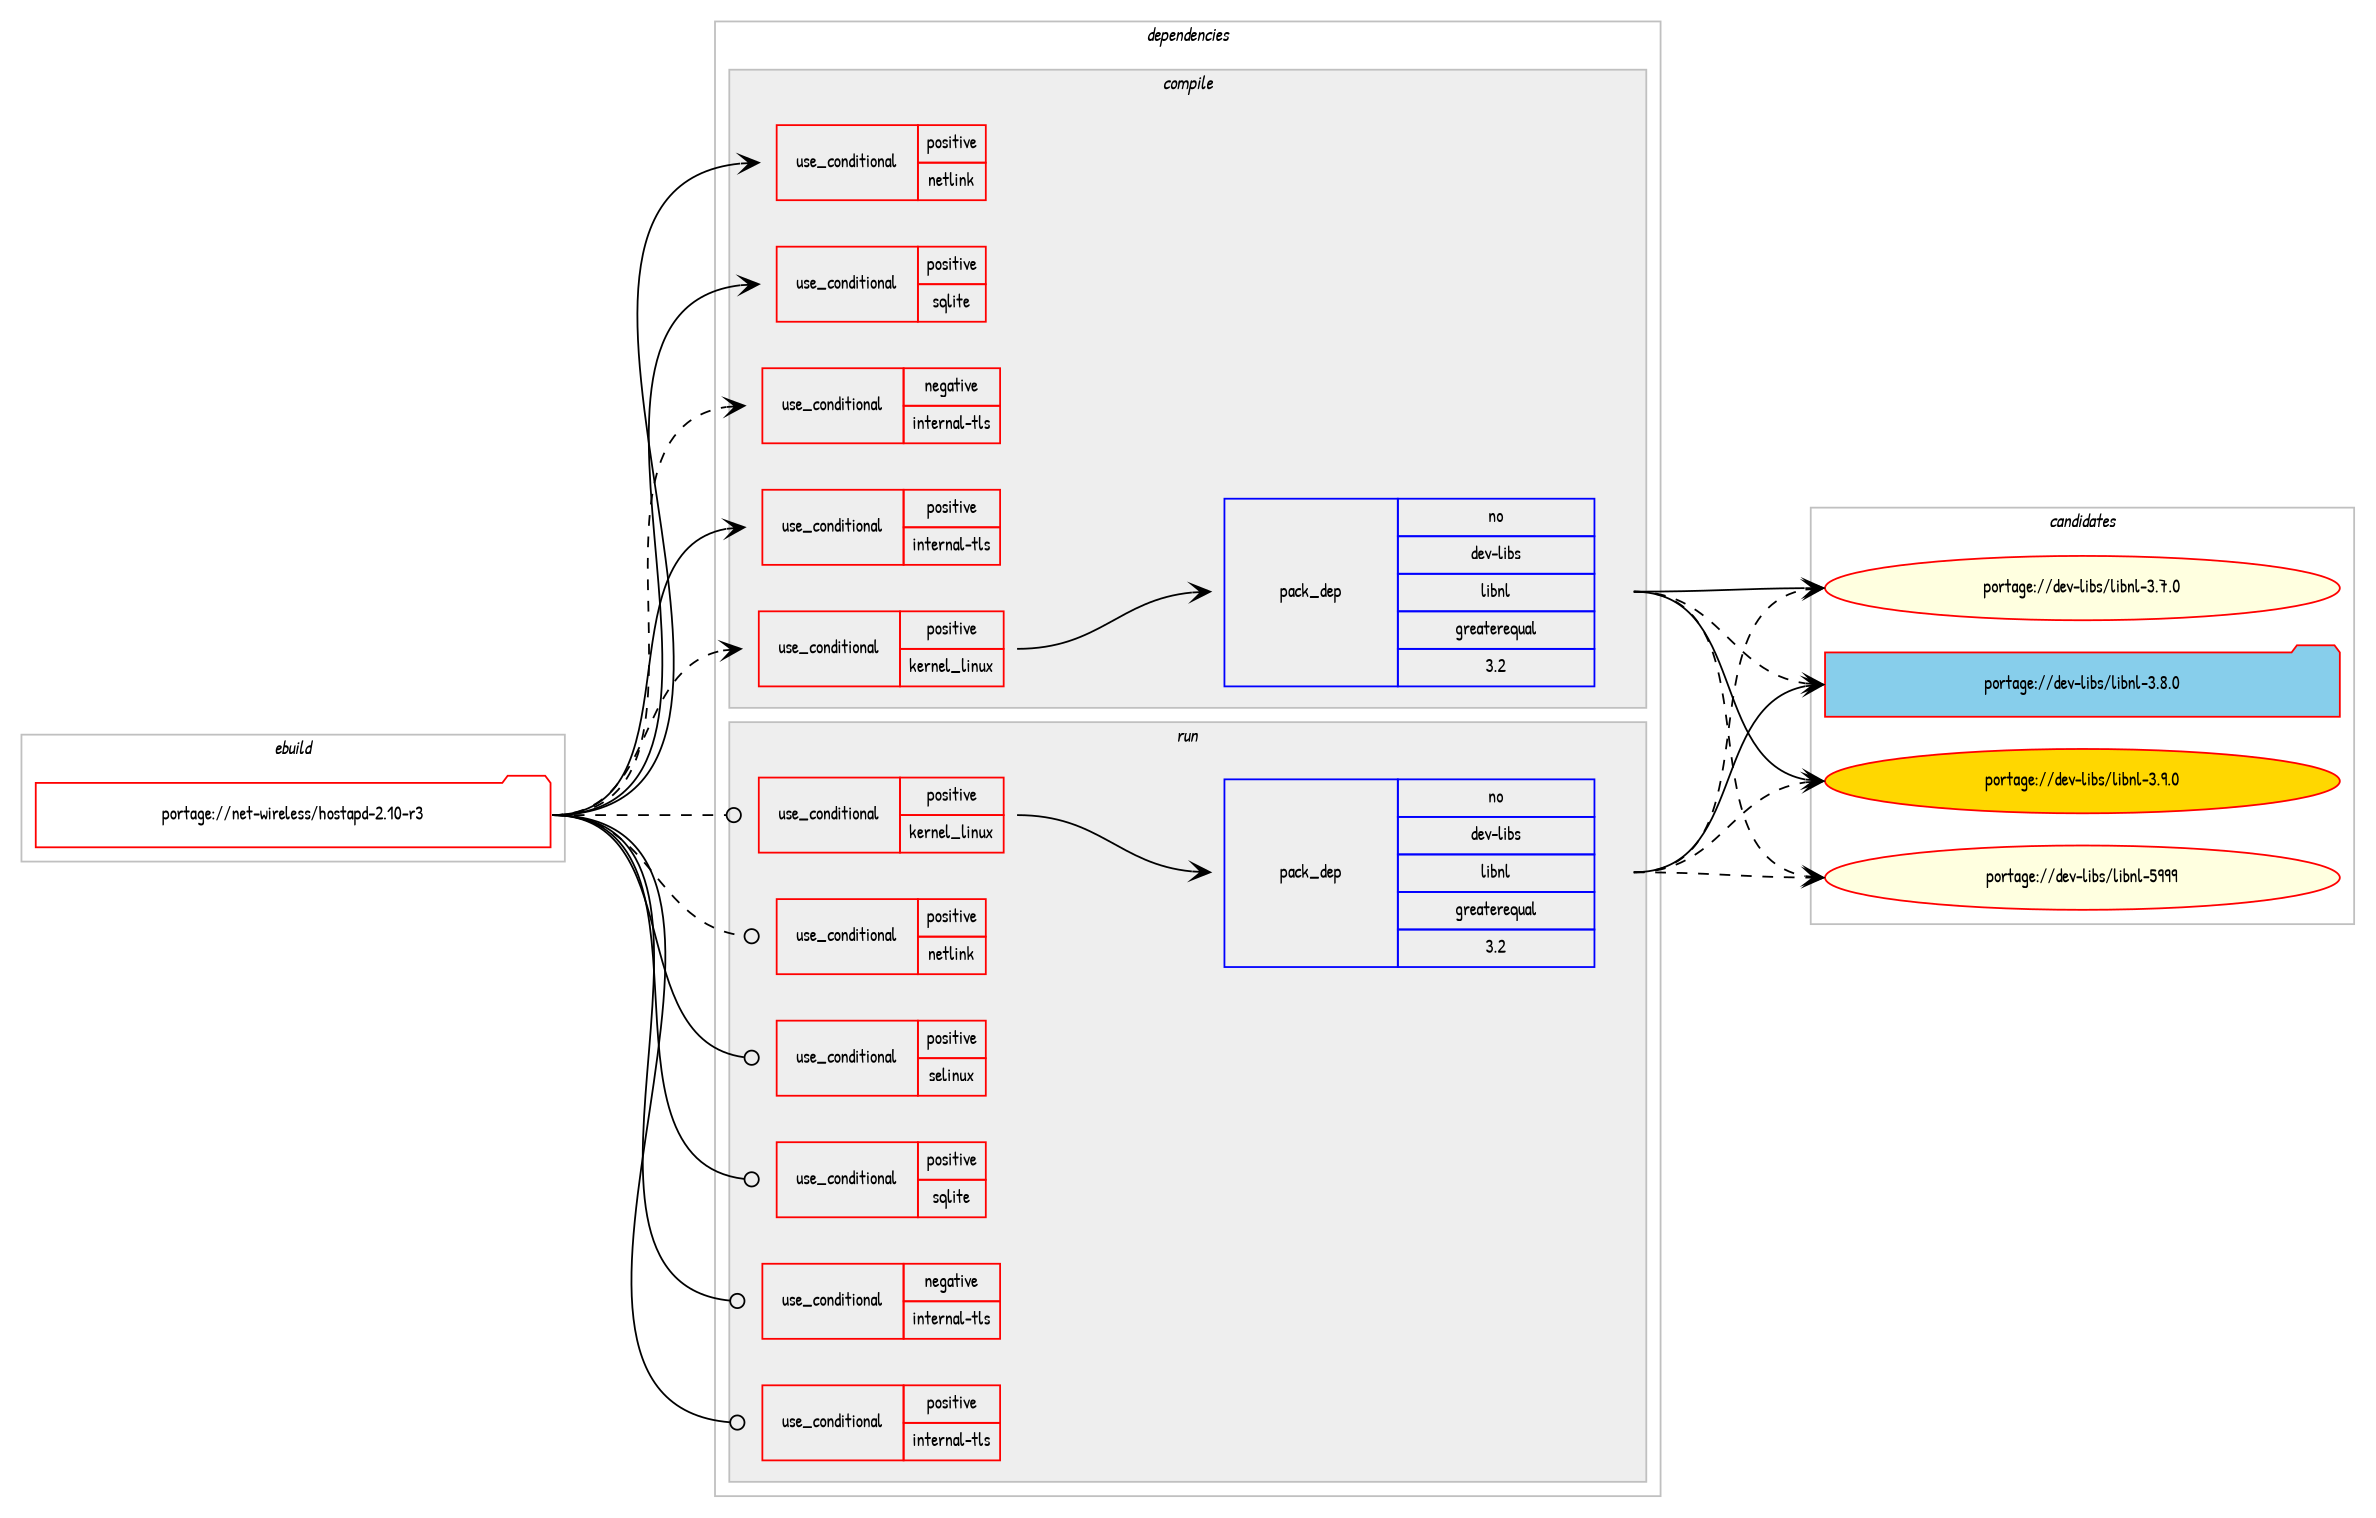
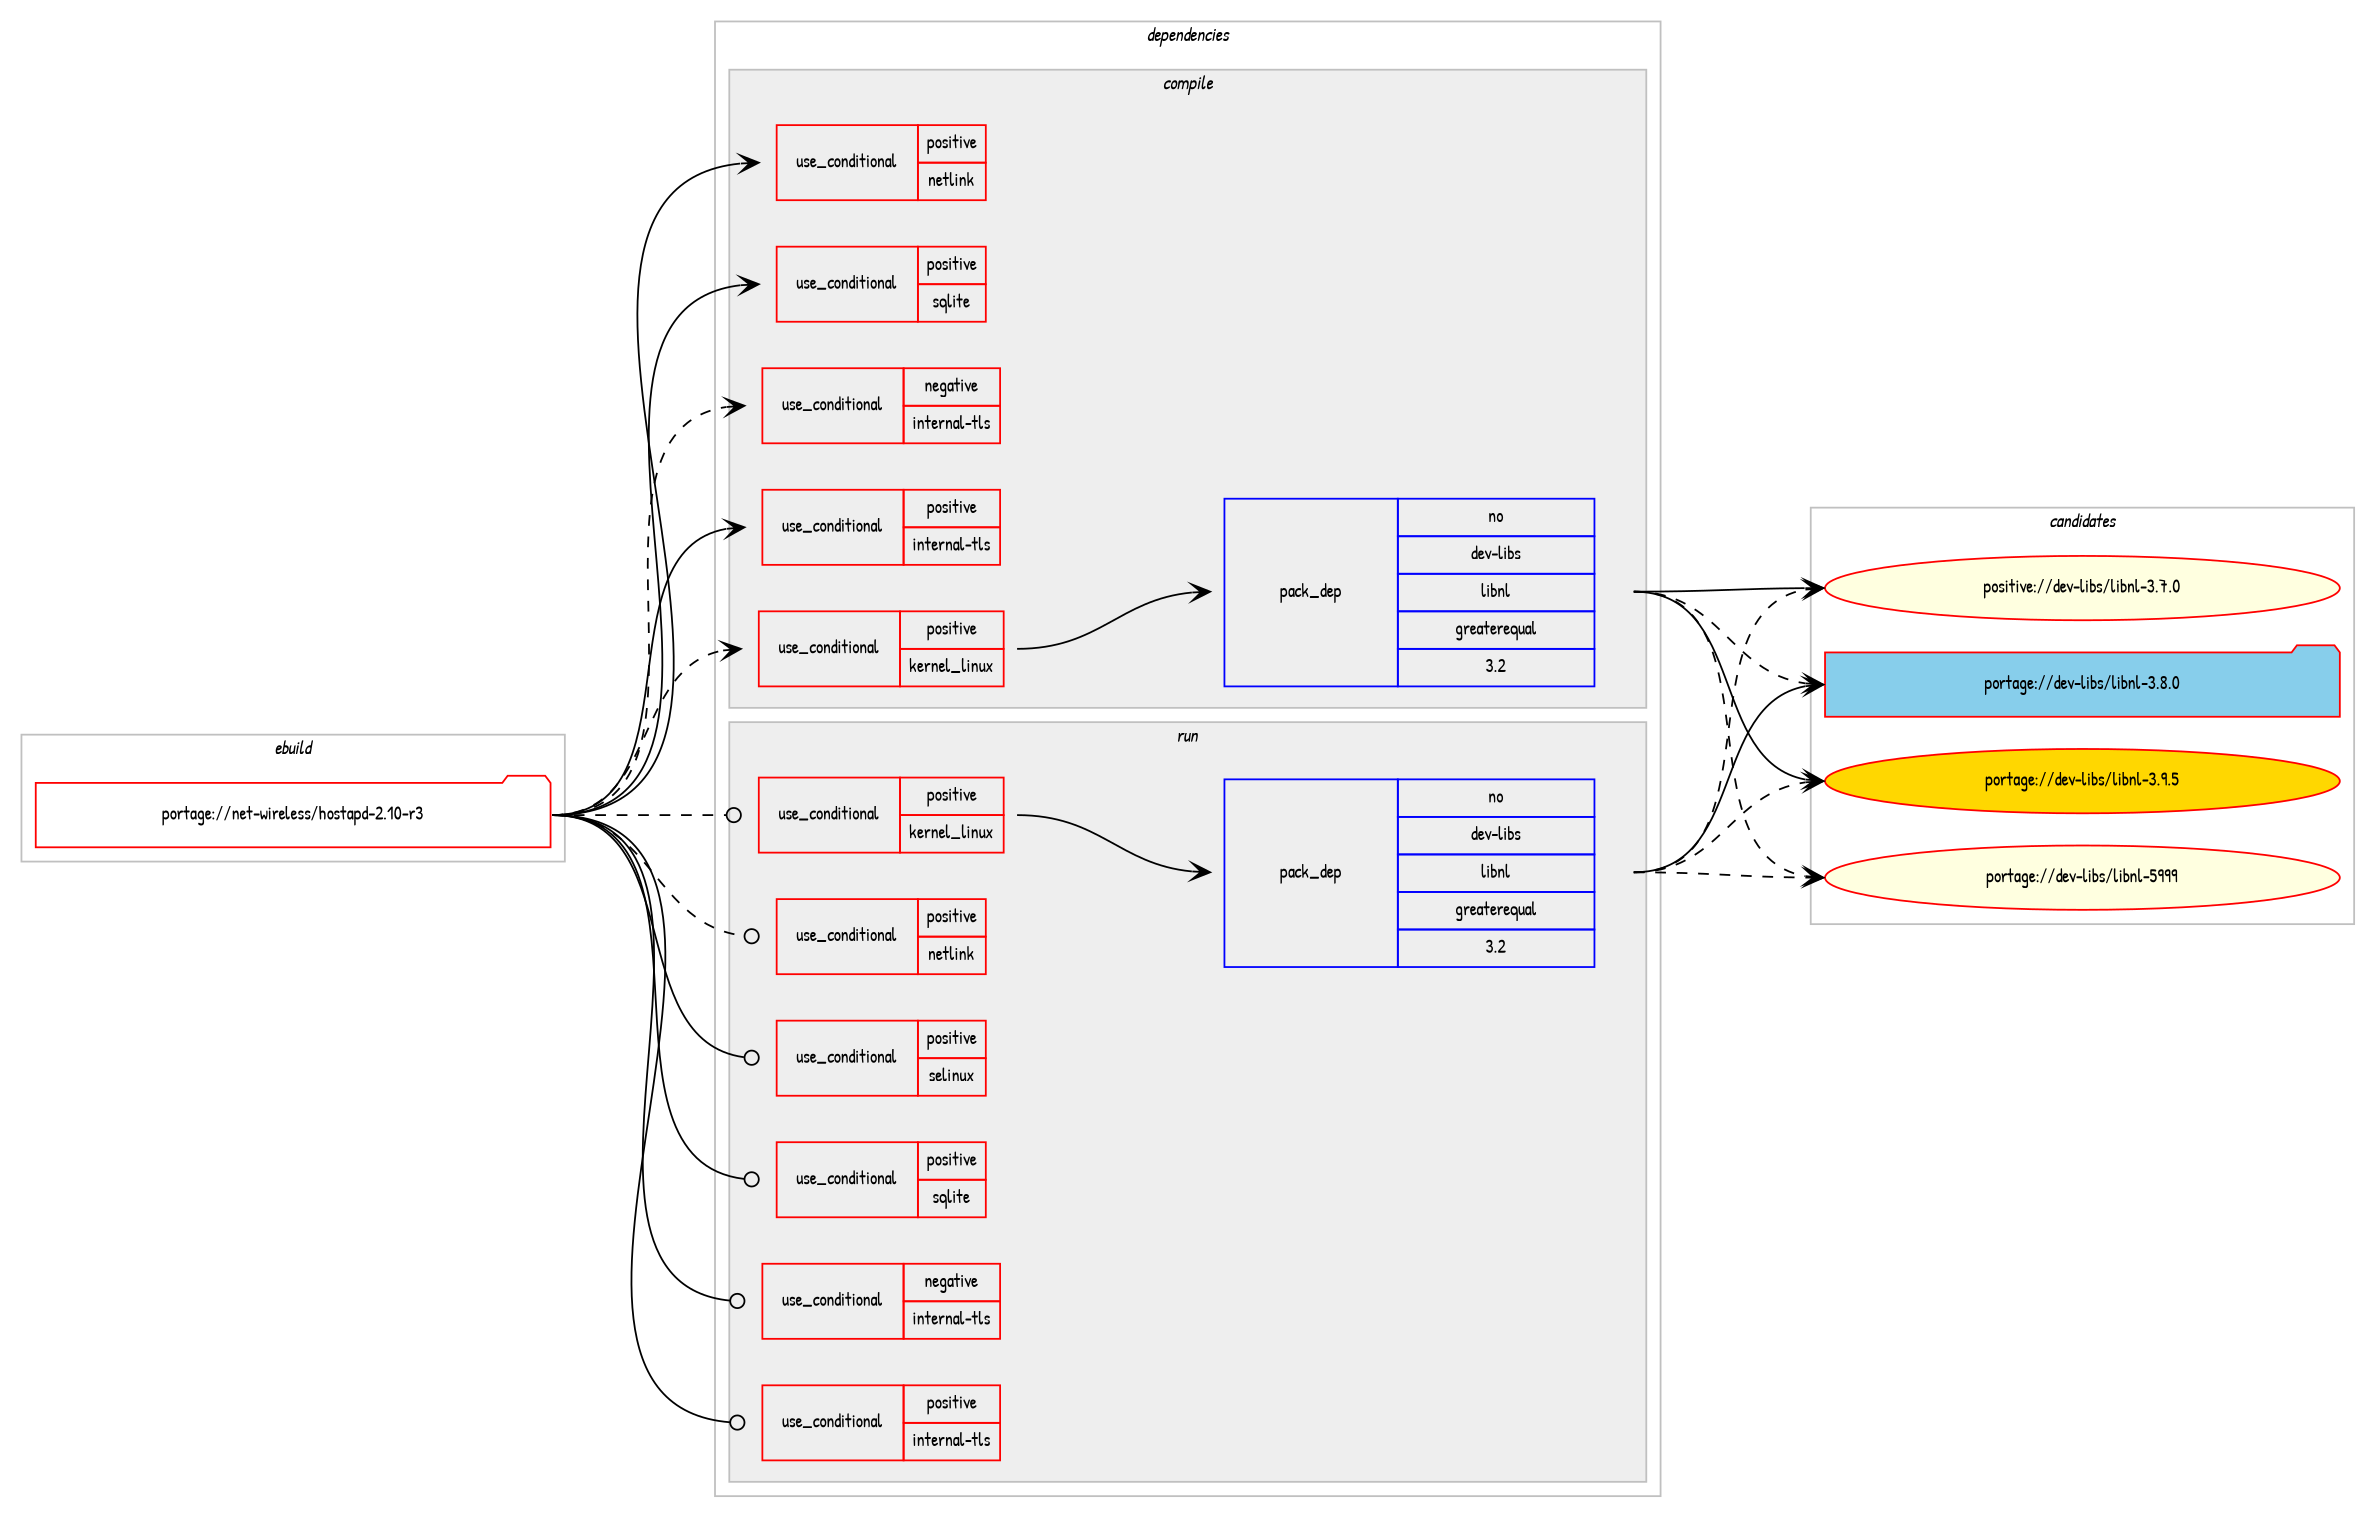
(2082, 588) -> (2082, 588)
(2082, 781) -> (2082, 781)
